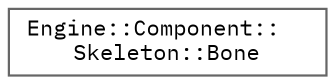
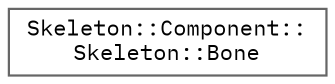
(168, 42) -> (168, 42)
